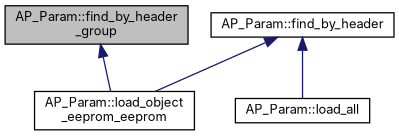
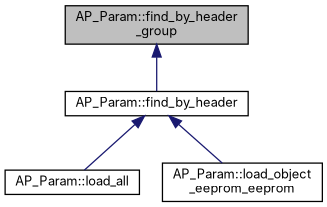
(107, 74) -> (157, 74)
